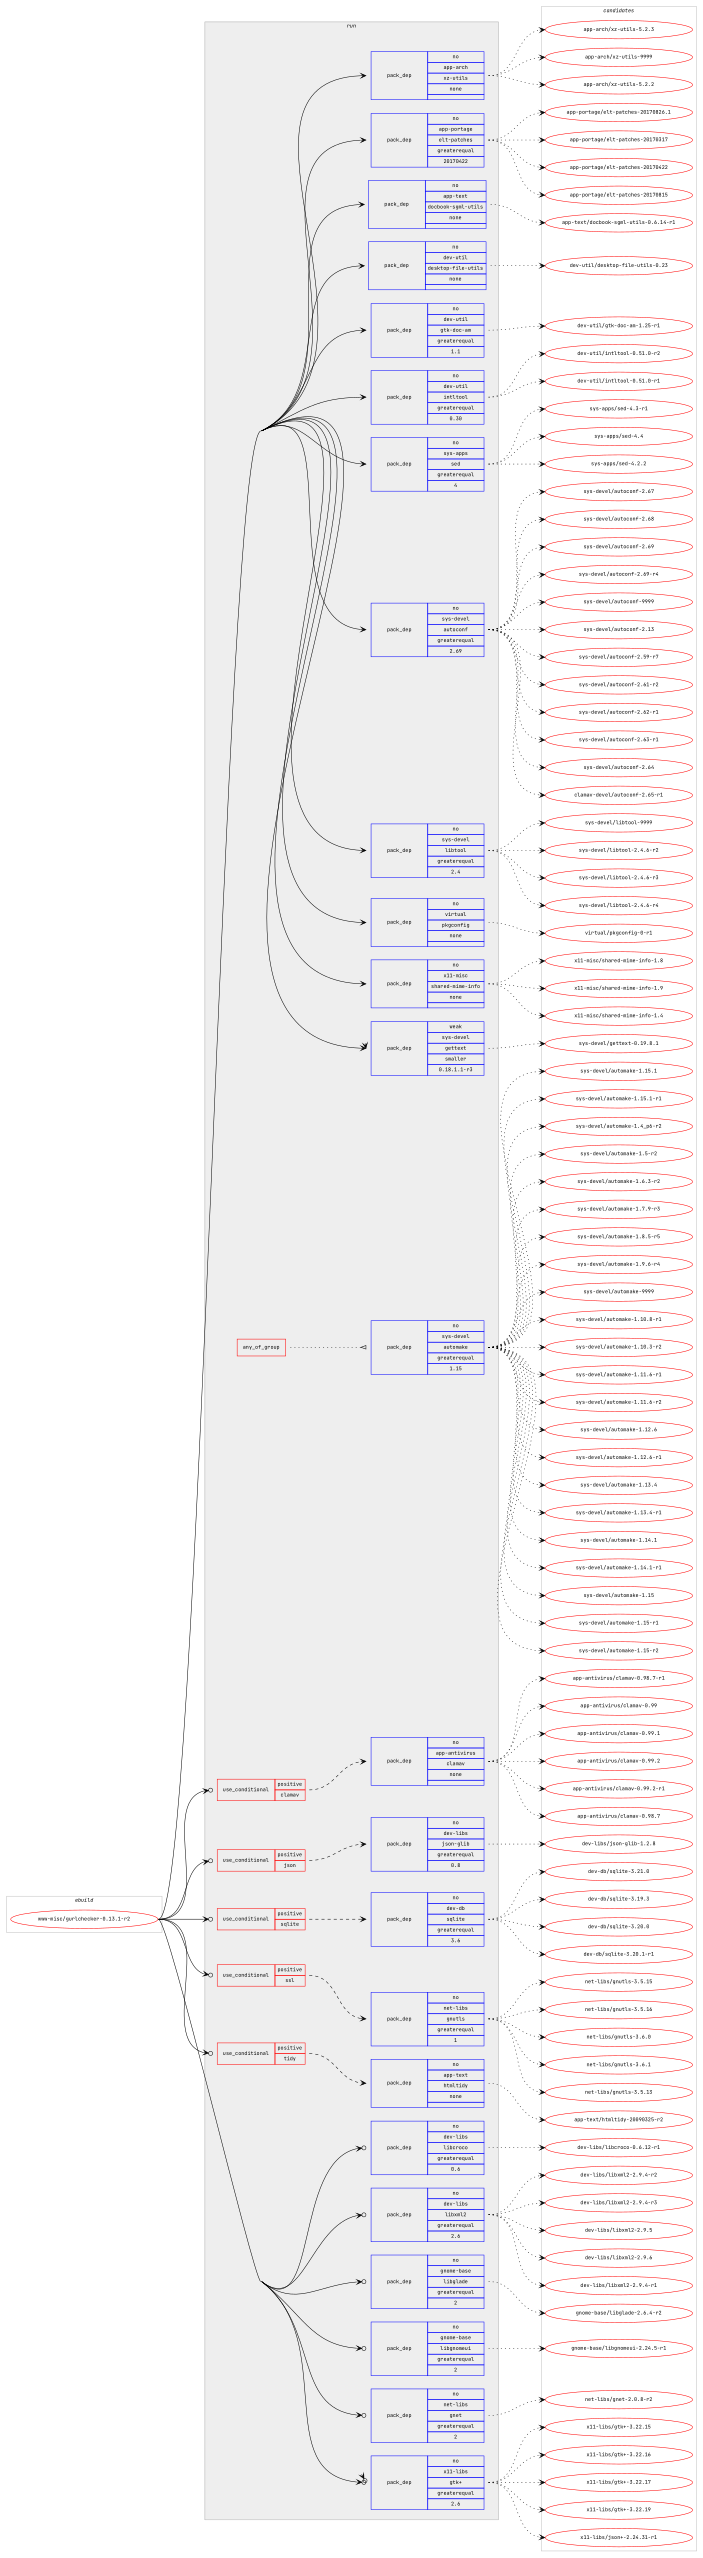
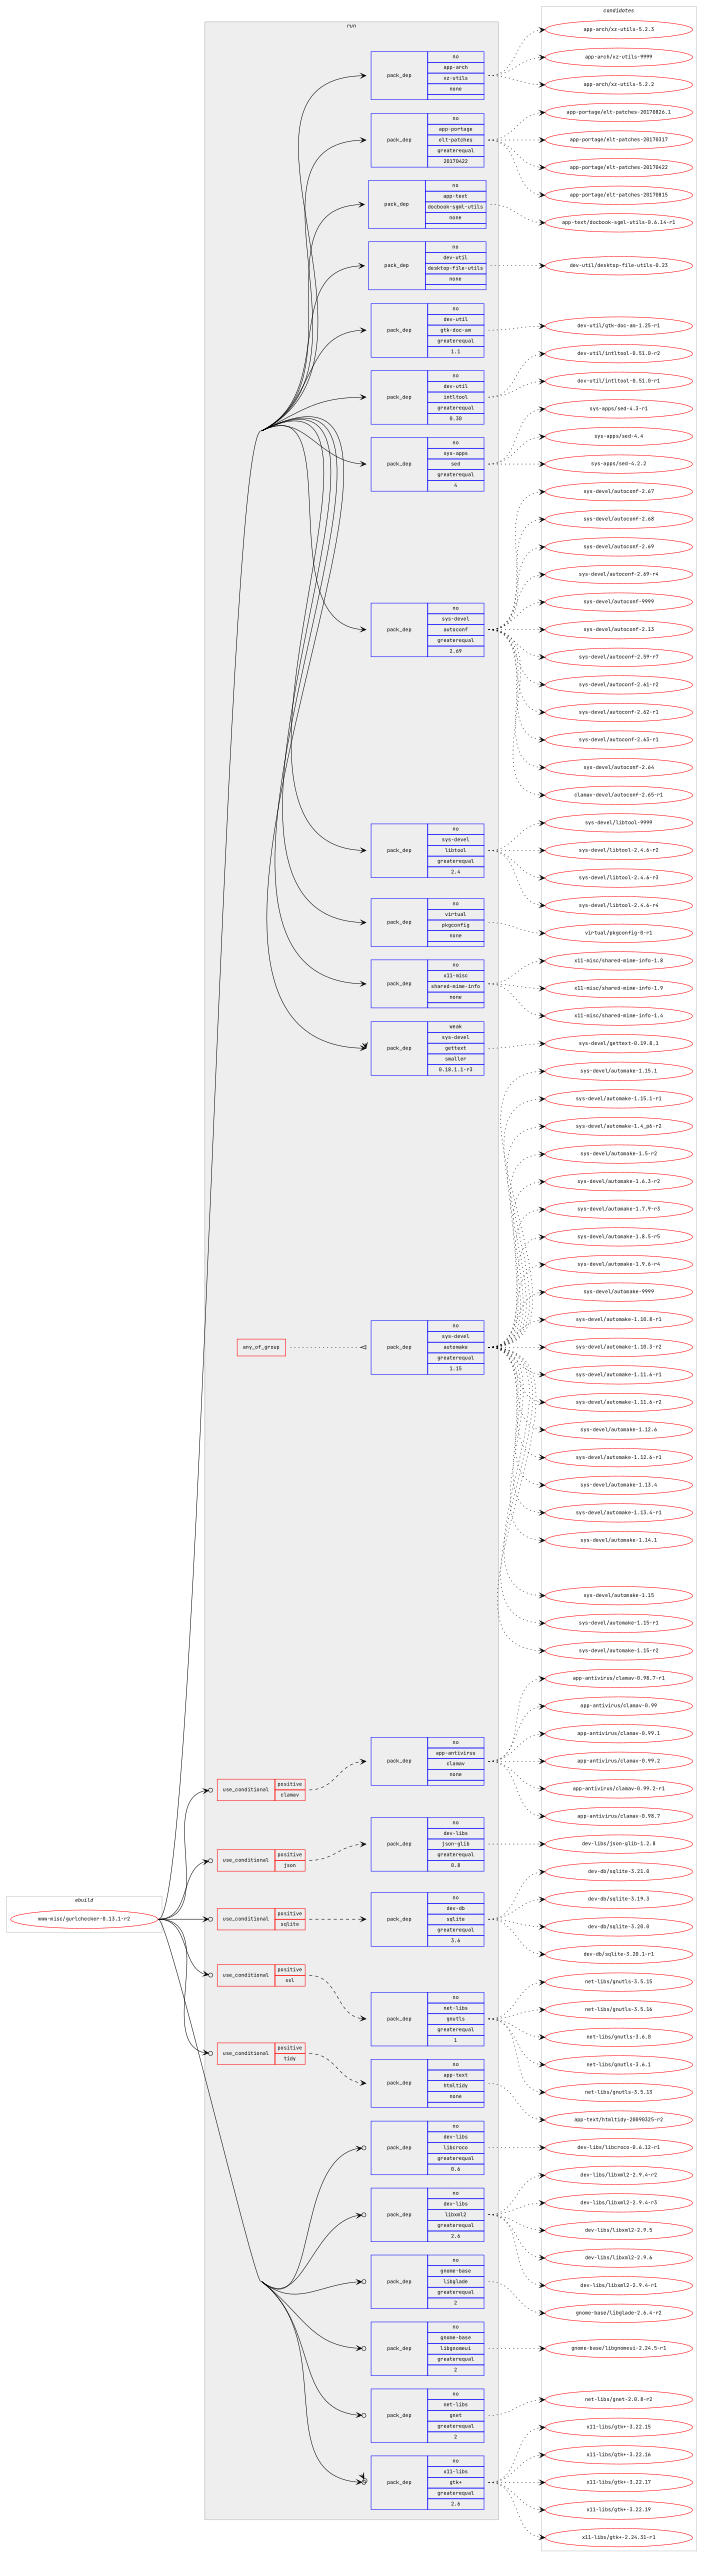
(619, 1568) -> none
(619, 2538) -> (619, 2538)
